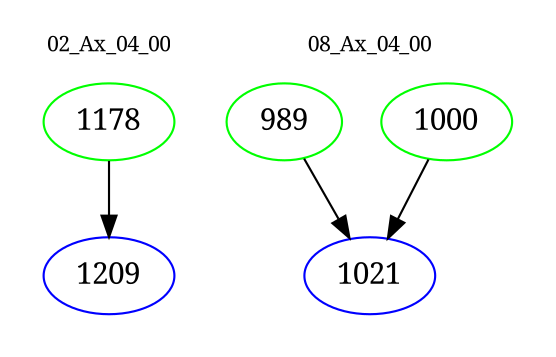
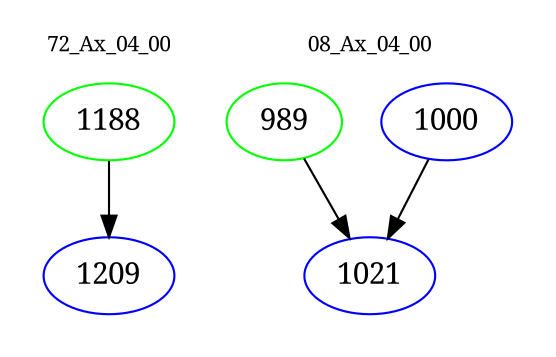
(109, 46) -> (109, 46)
(109, 122) -> (109, 122)
(447, 122) -> (447, 122)
